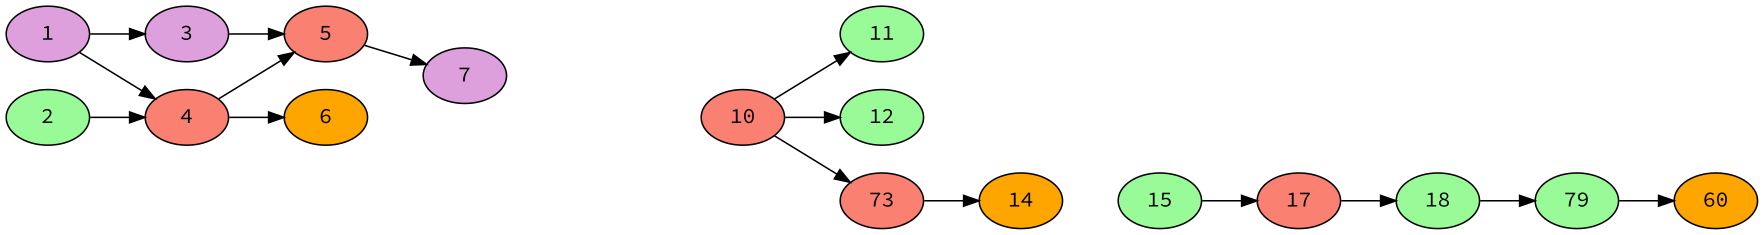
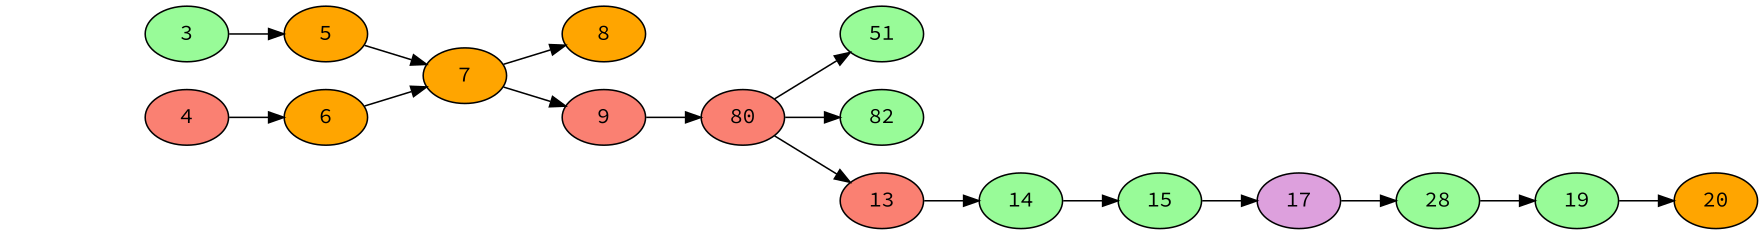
(48, 34) -> none
(187, 34) -> (187, 34)
(326, 34) -> (326, 34)
none -> (604, 34)
(882, 34) -> (882, 34)
(465, 76) -> (465, 76)
(250, 80) -> none
none -> (388, 99)
(48, 117) -> none
none -> (604, 117)
(743, 117) -> (743, 117)
(882, 117) -> (882, 117)
(882, 201) -> (882, 201)
(1021, 201) -> (1021, 201)
none -> (1083, 201)
(1299, 201) -> (1299, 201)
(1438, 201) -> (1438, 201)
(1577, 201) -> (1577, 201)
(1716, 201) -> (1716, 201)
